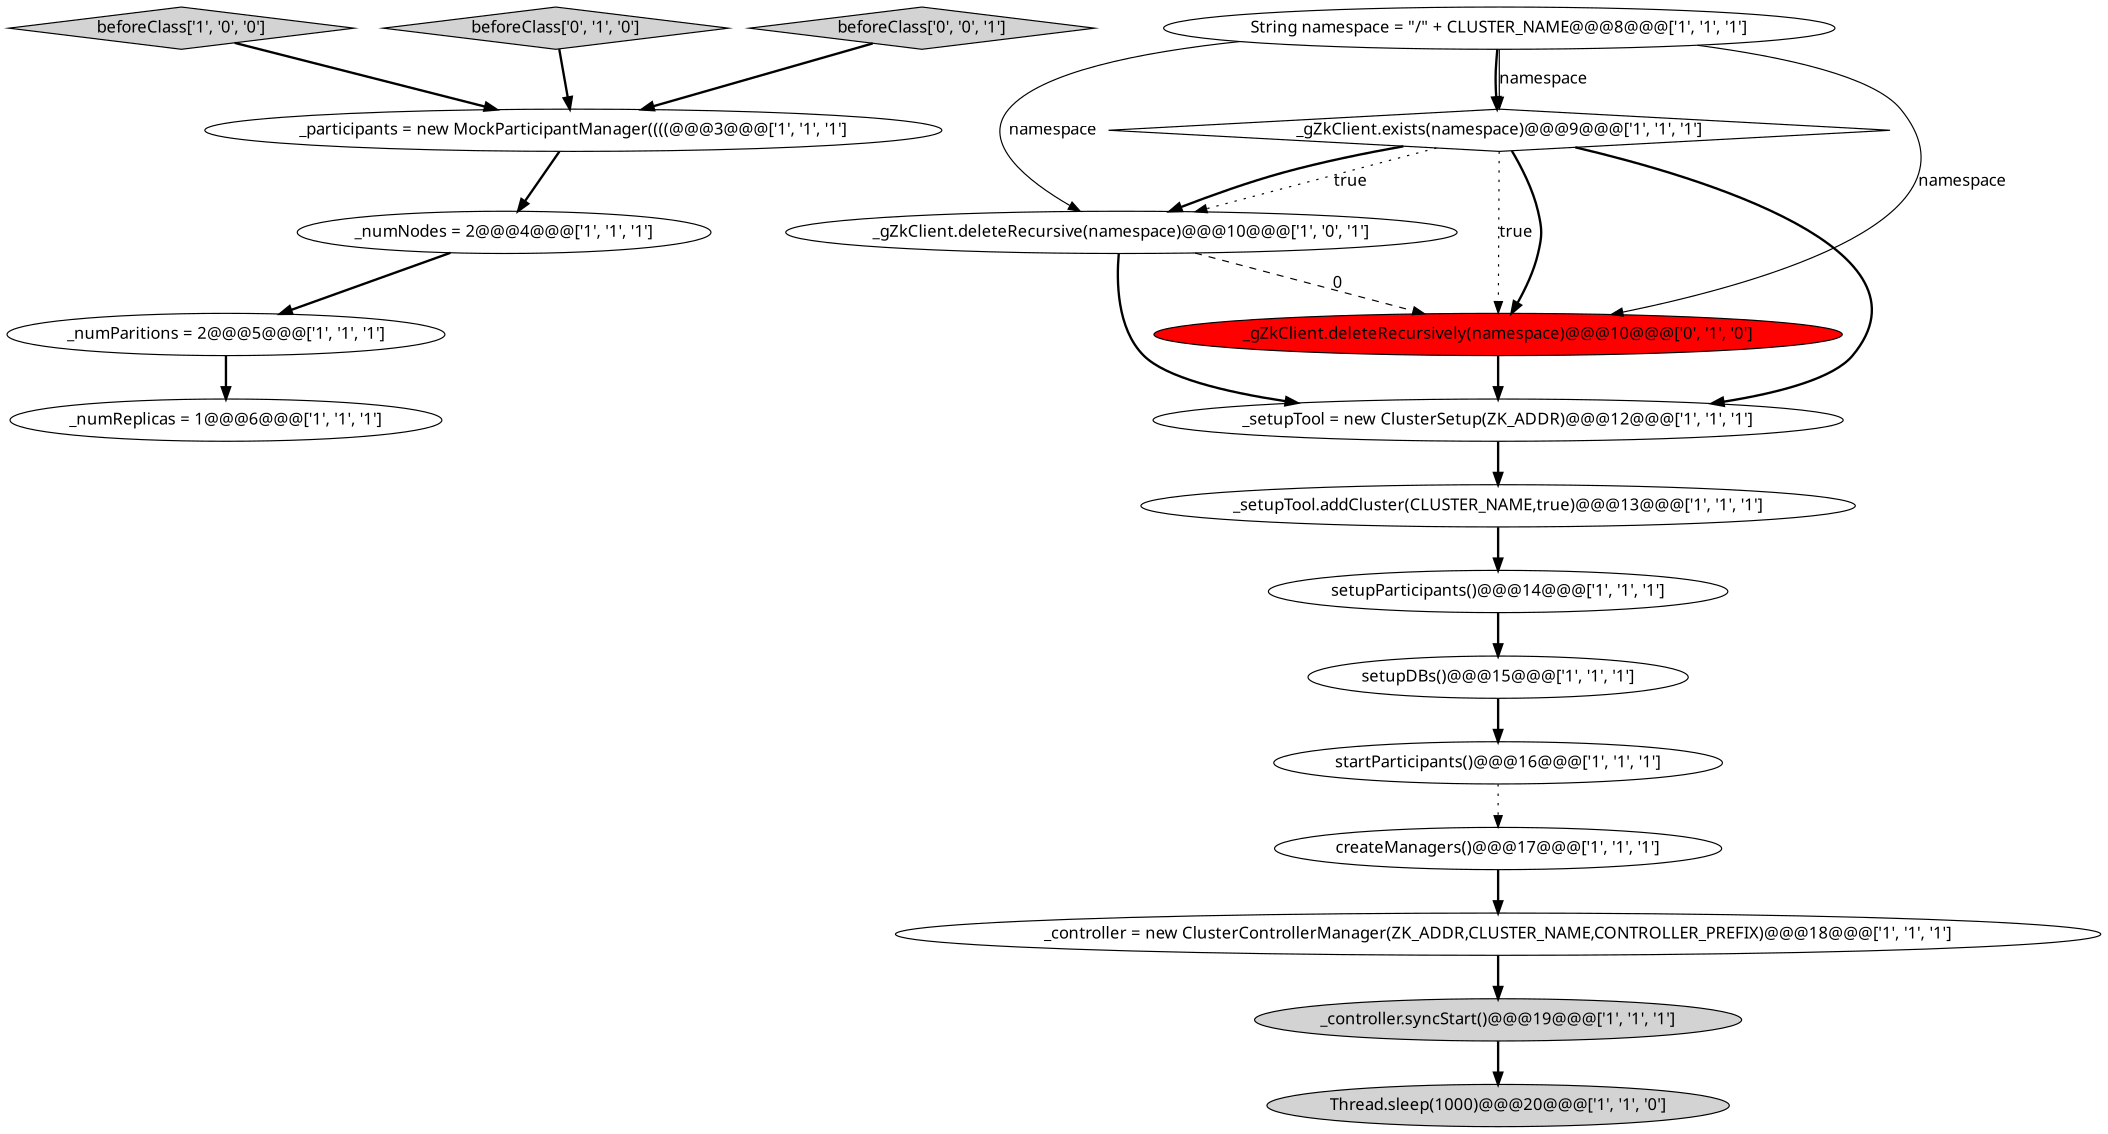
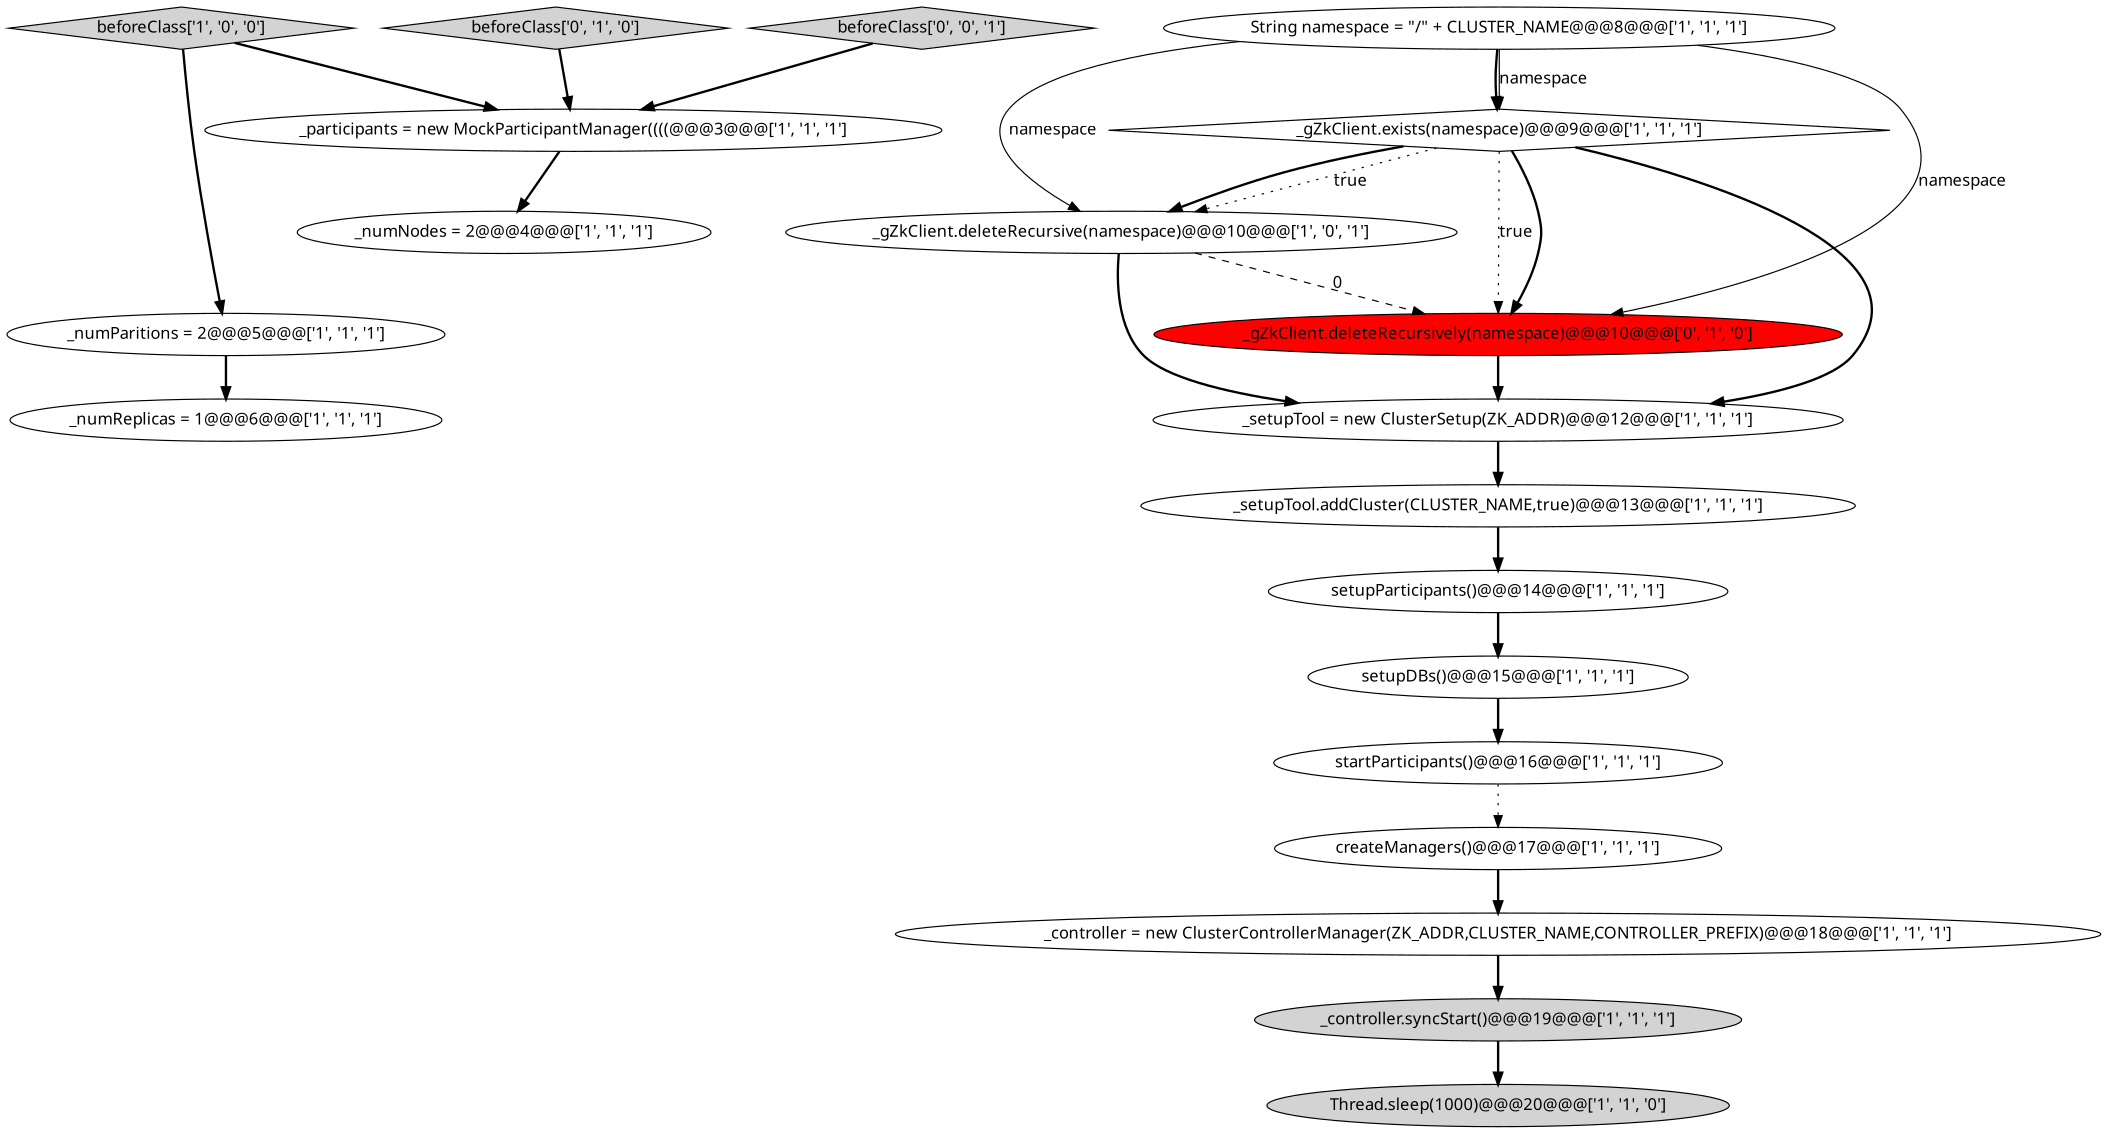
(371, 281) -> (198, 176)
